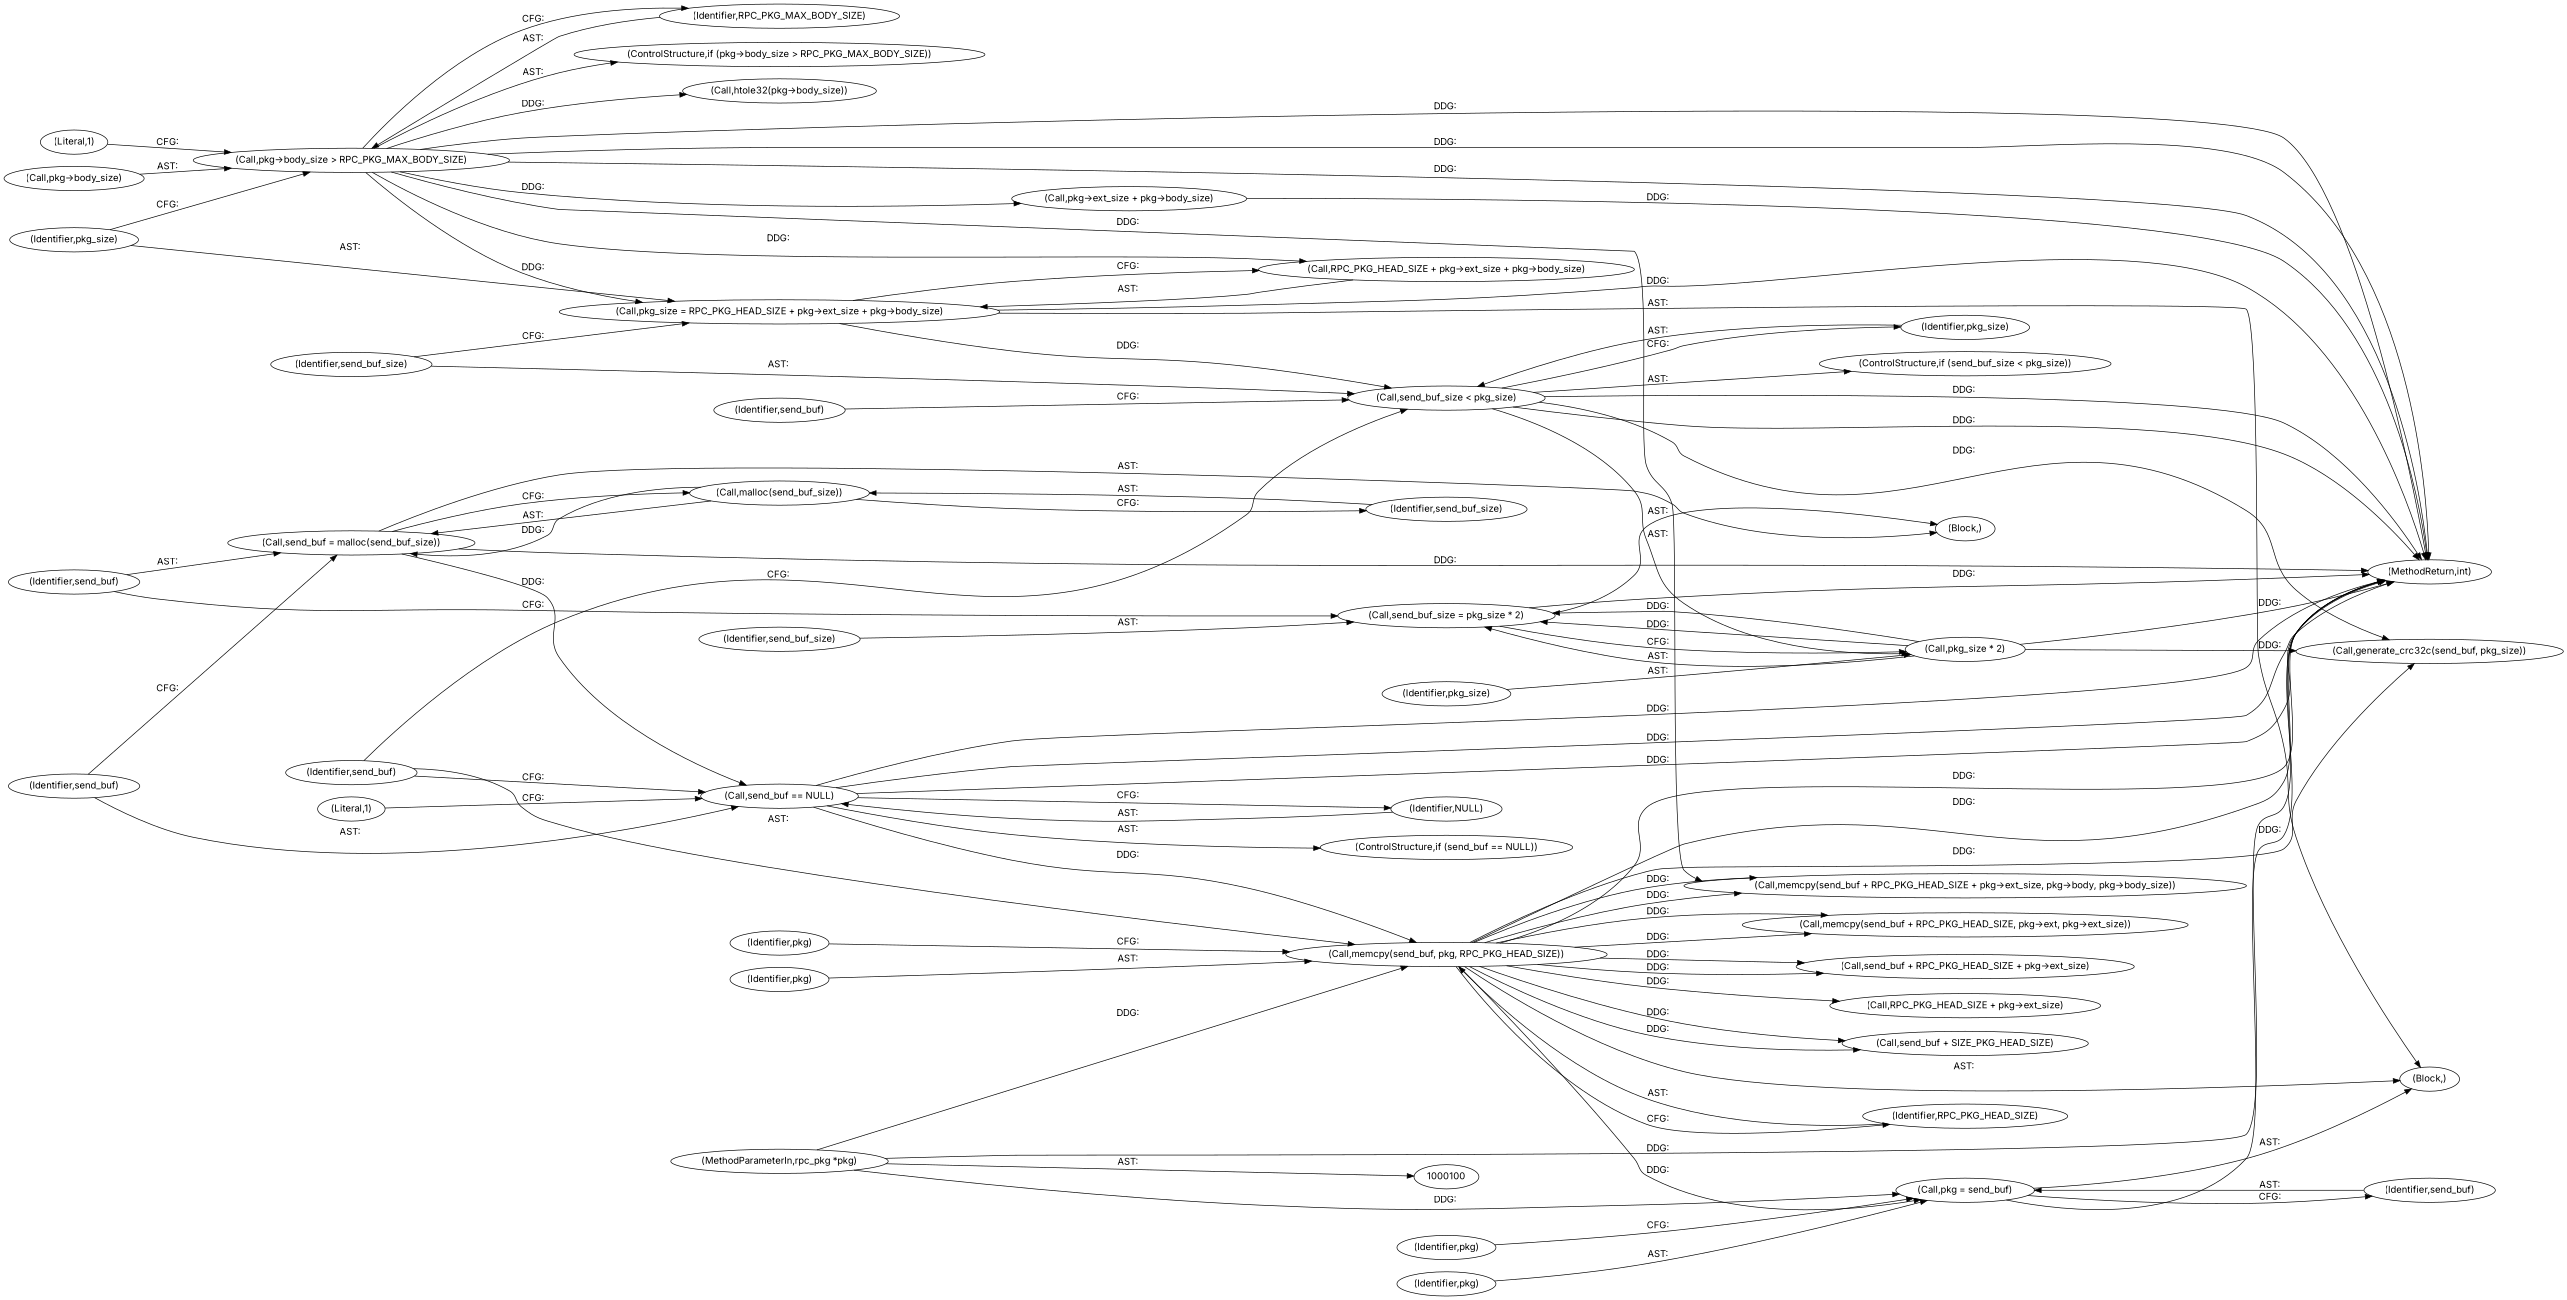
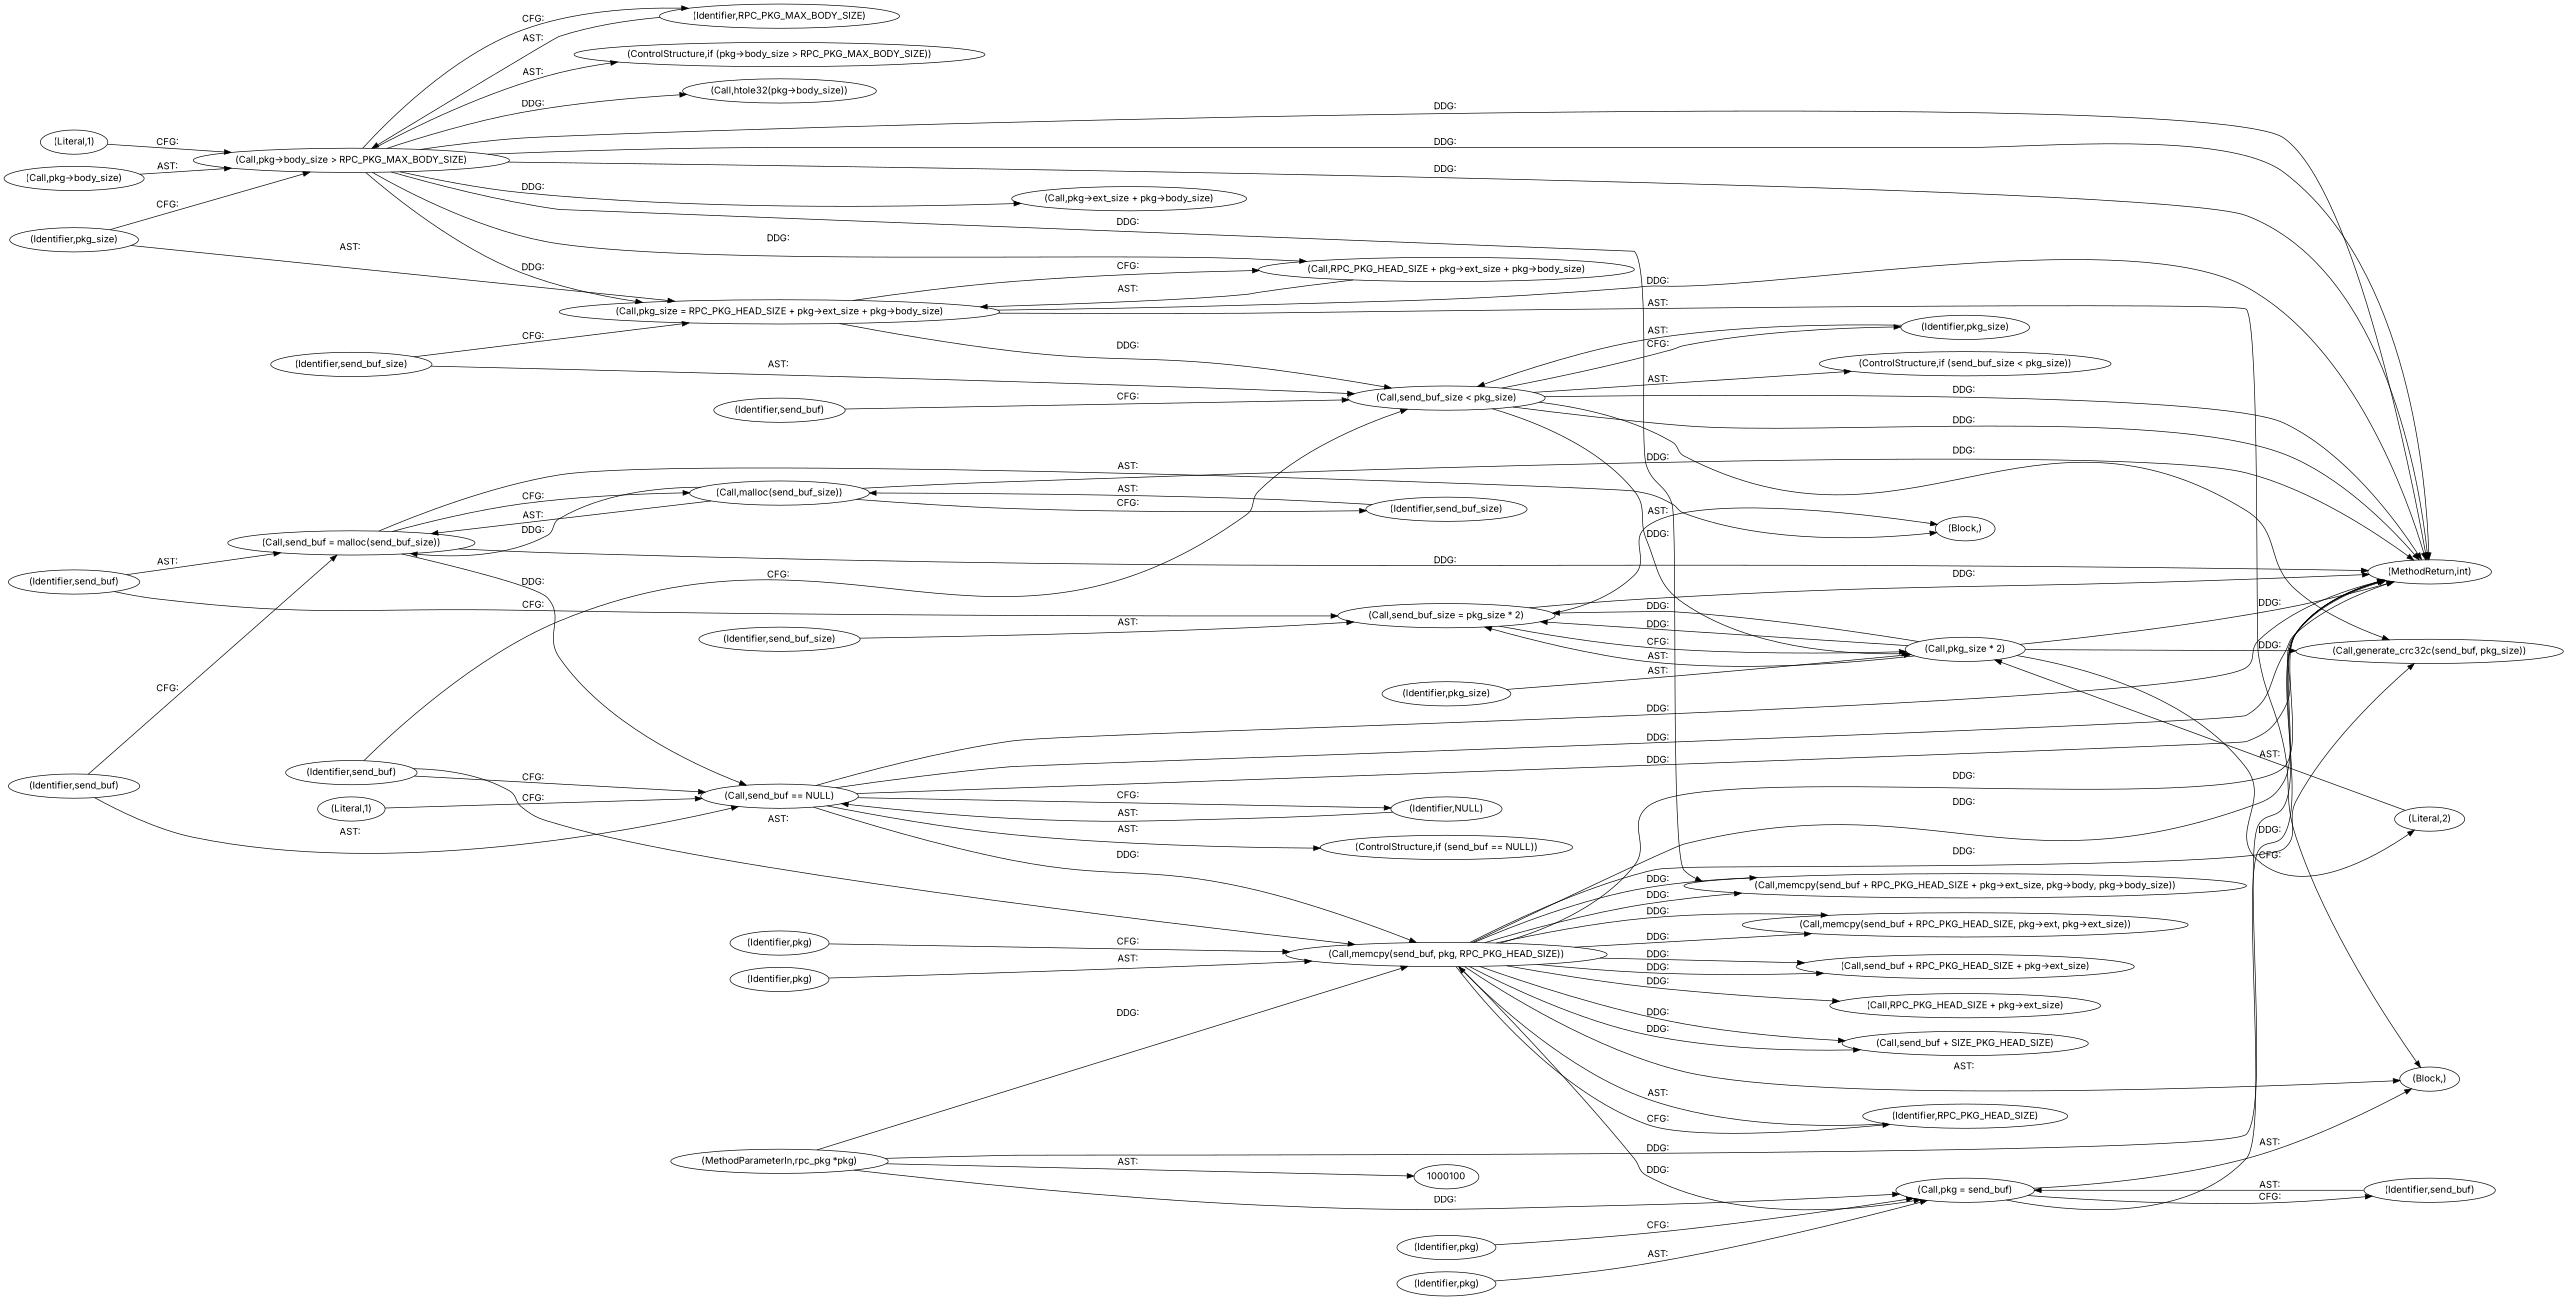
(1934, 213) -> (1685, 462)
(1659, 535) -> (1659, 535)
none -> (2430, 819)
